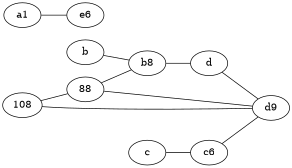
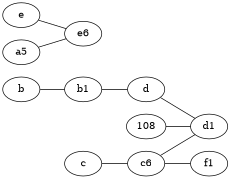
none -> (21, 15)
(22, 15) -> (21, 52)
(147, 63) -> (83, 89)
(85, 89) -> none
(271, 108) -> (209, 126)
none -> (209, 164)
